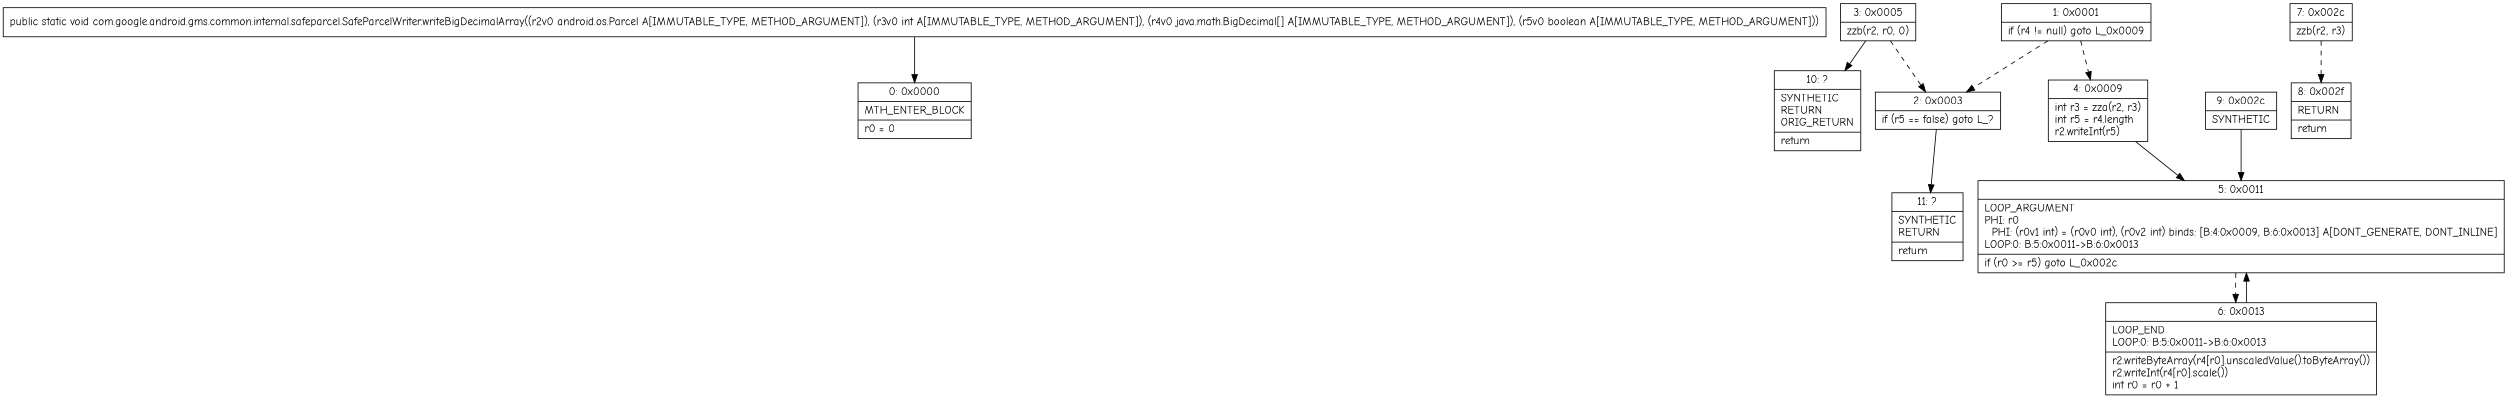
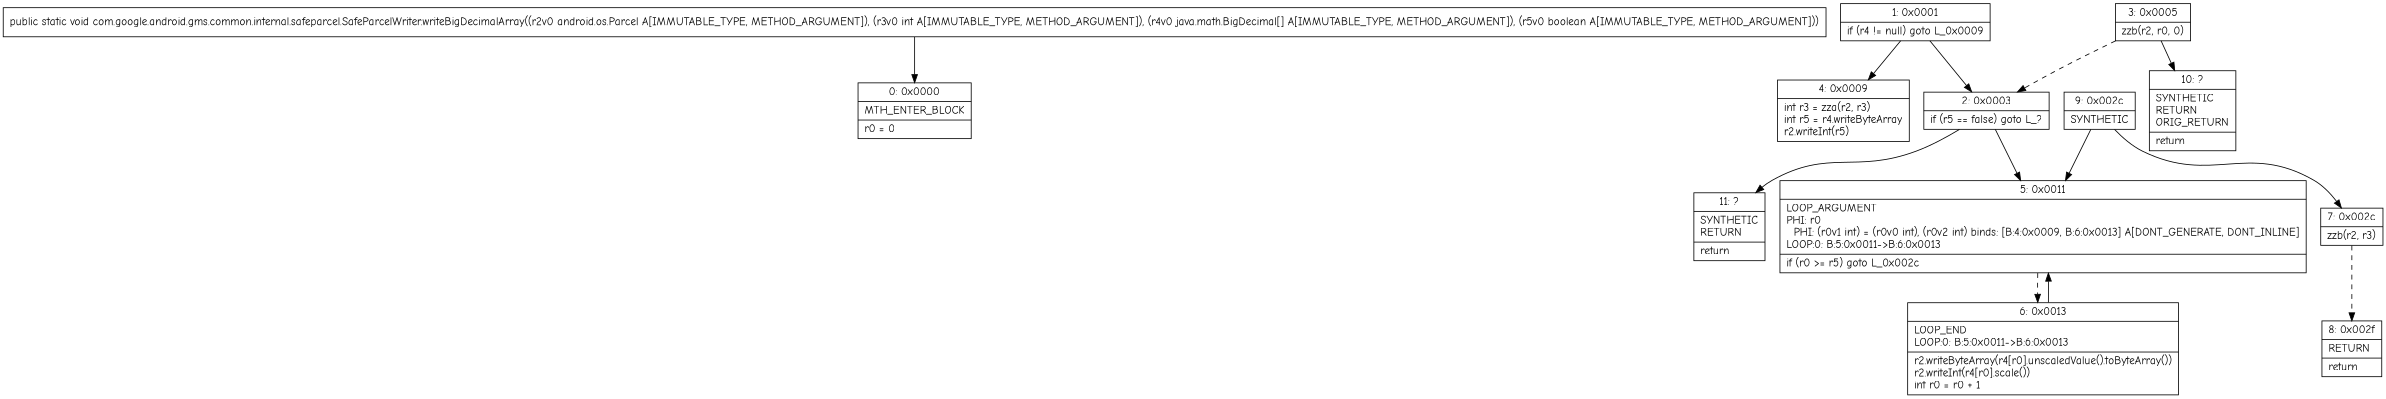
(2085, 56) -> (1887, 57)
(2011, 64) -> (1948, 63)
(2094, 120) -> (1843, 120)
(2157, 158) -> (2006, 151)
none -> (2227, 164)
